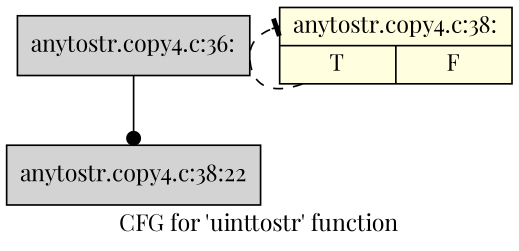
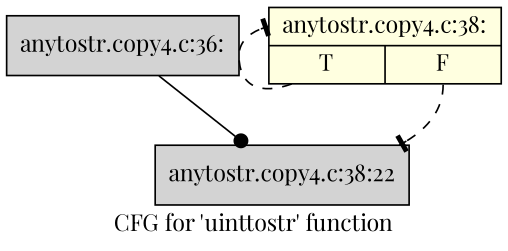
none -> (433, 118)
